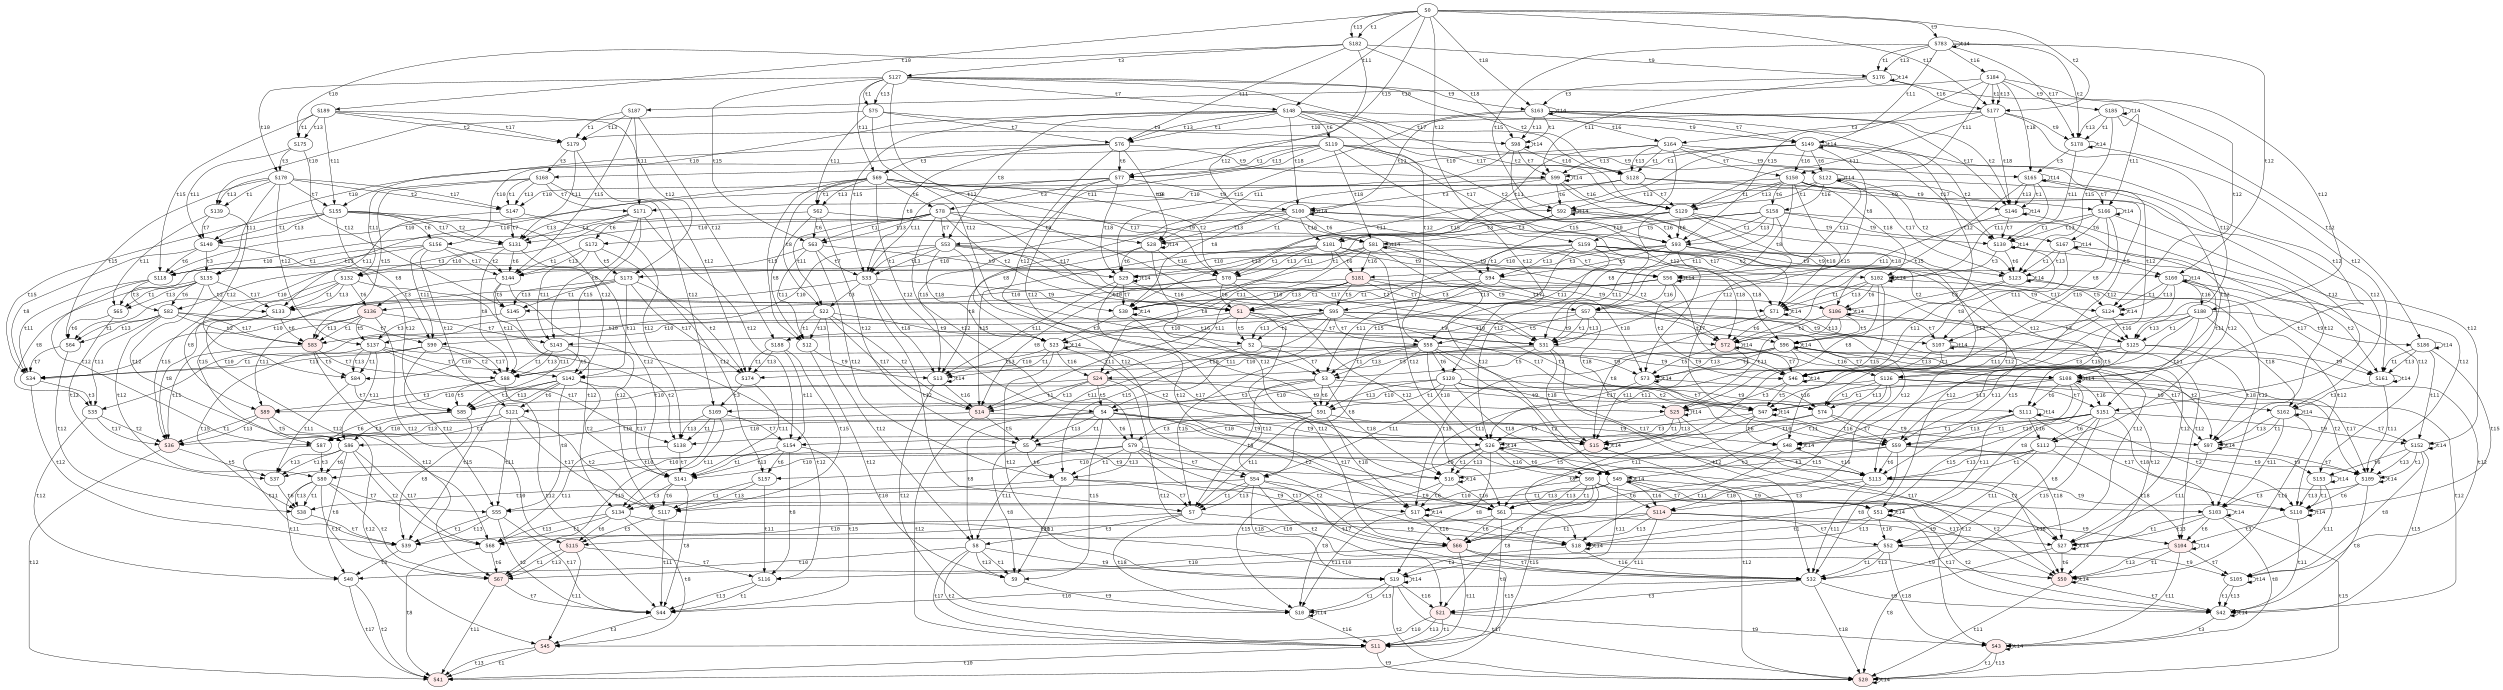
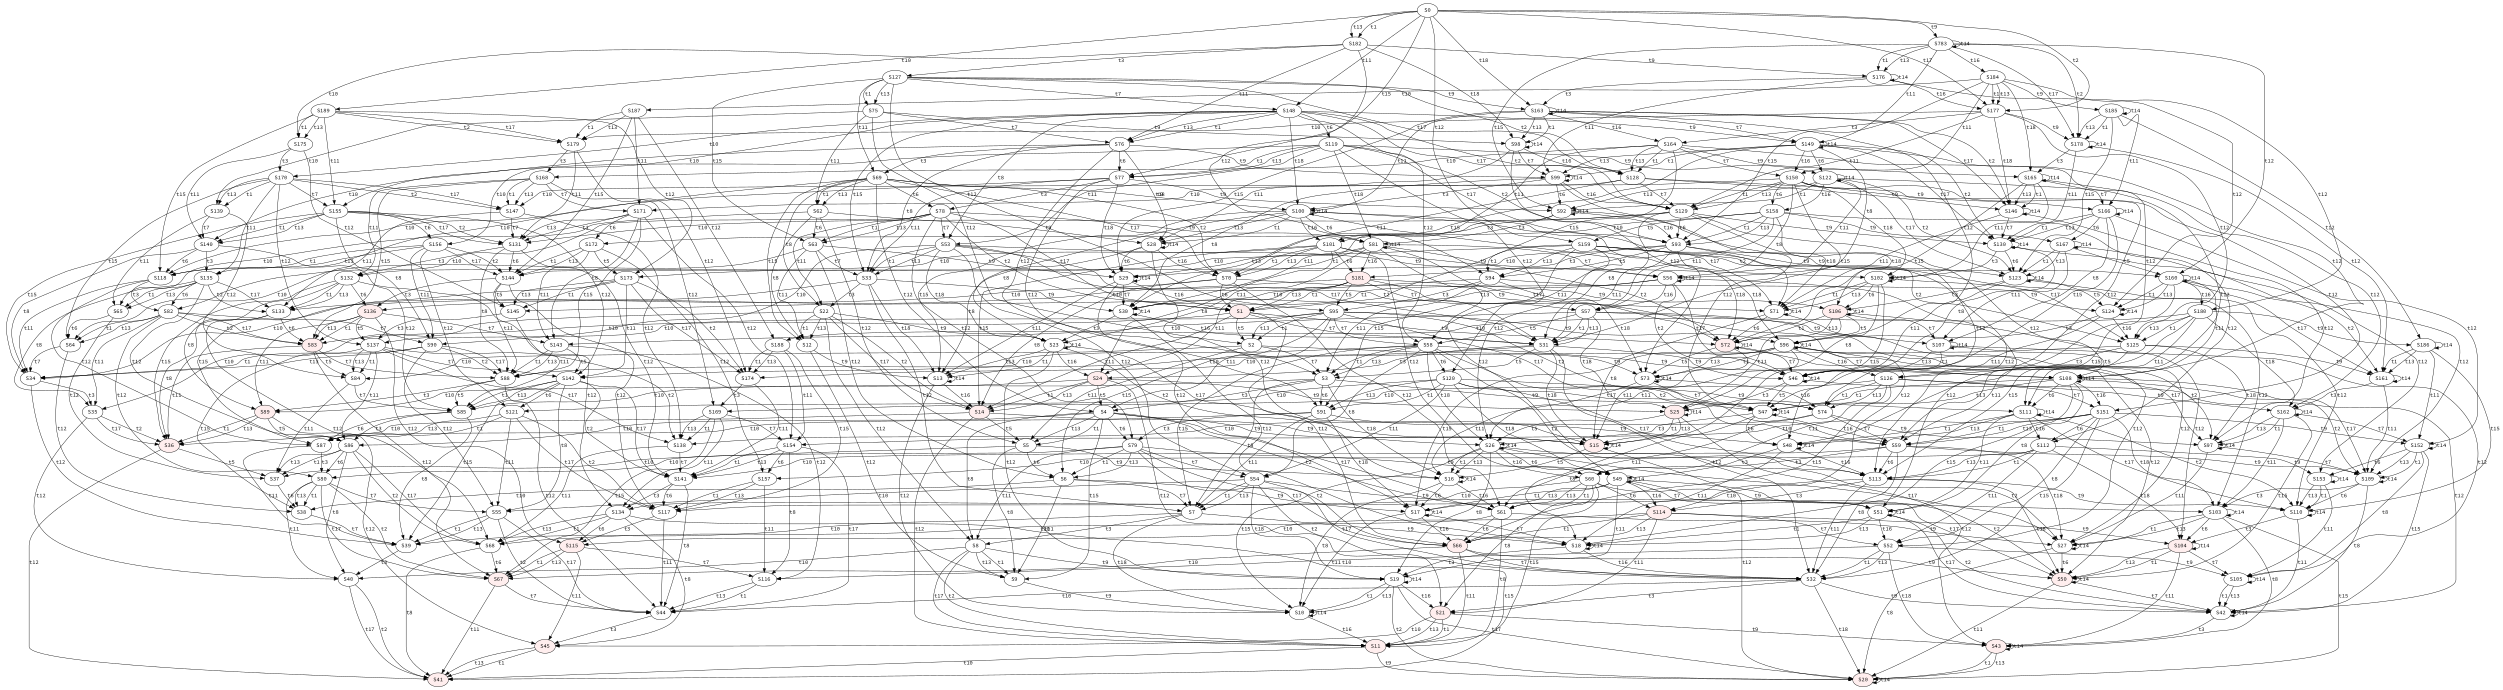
(535, 81) -> (786, 129)
(2146, 377) -> (2146, 364)
(853, 529) -> (853, 529)
